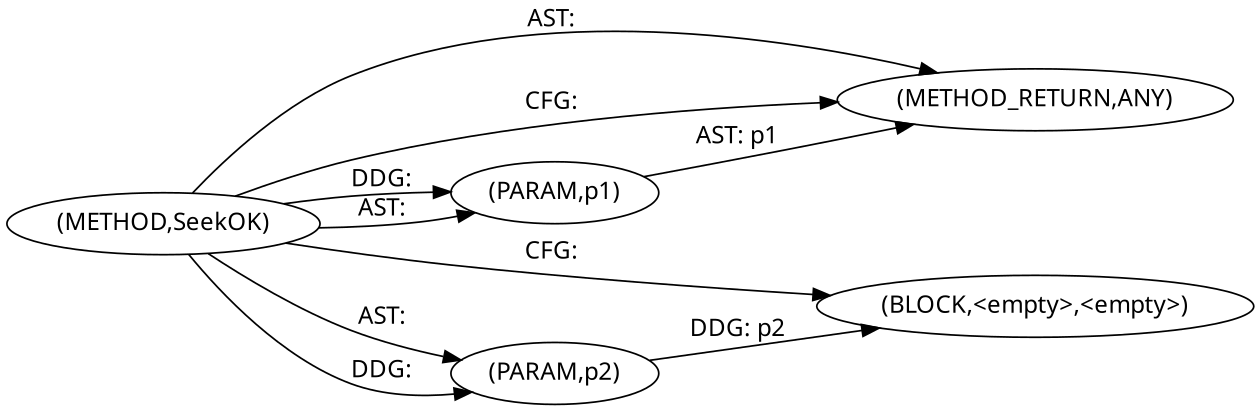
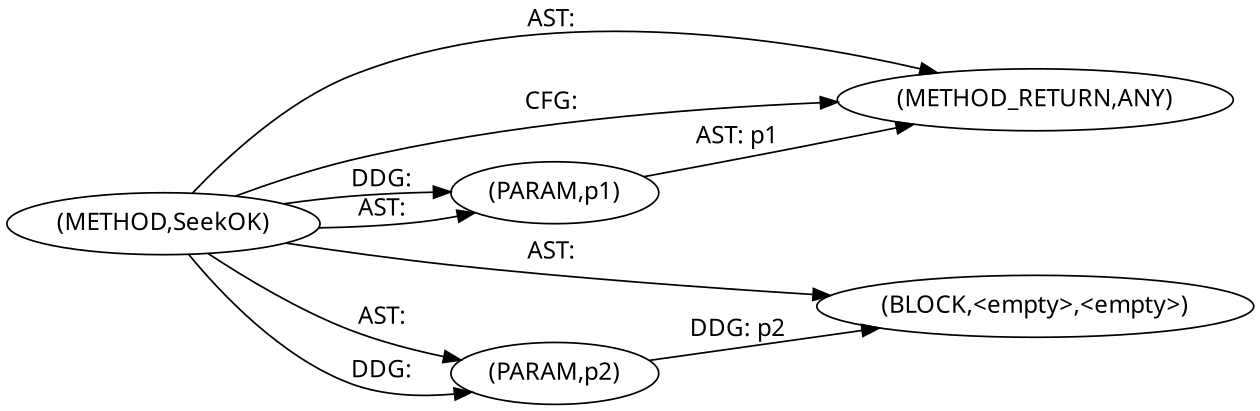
(555, 252) -> (555, 252)
